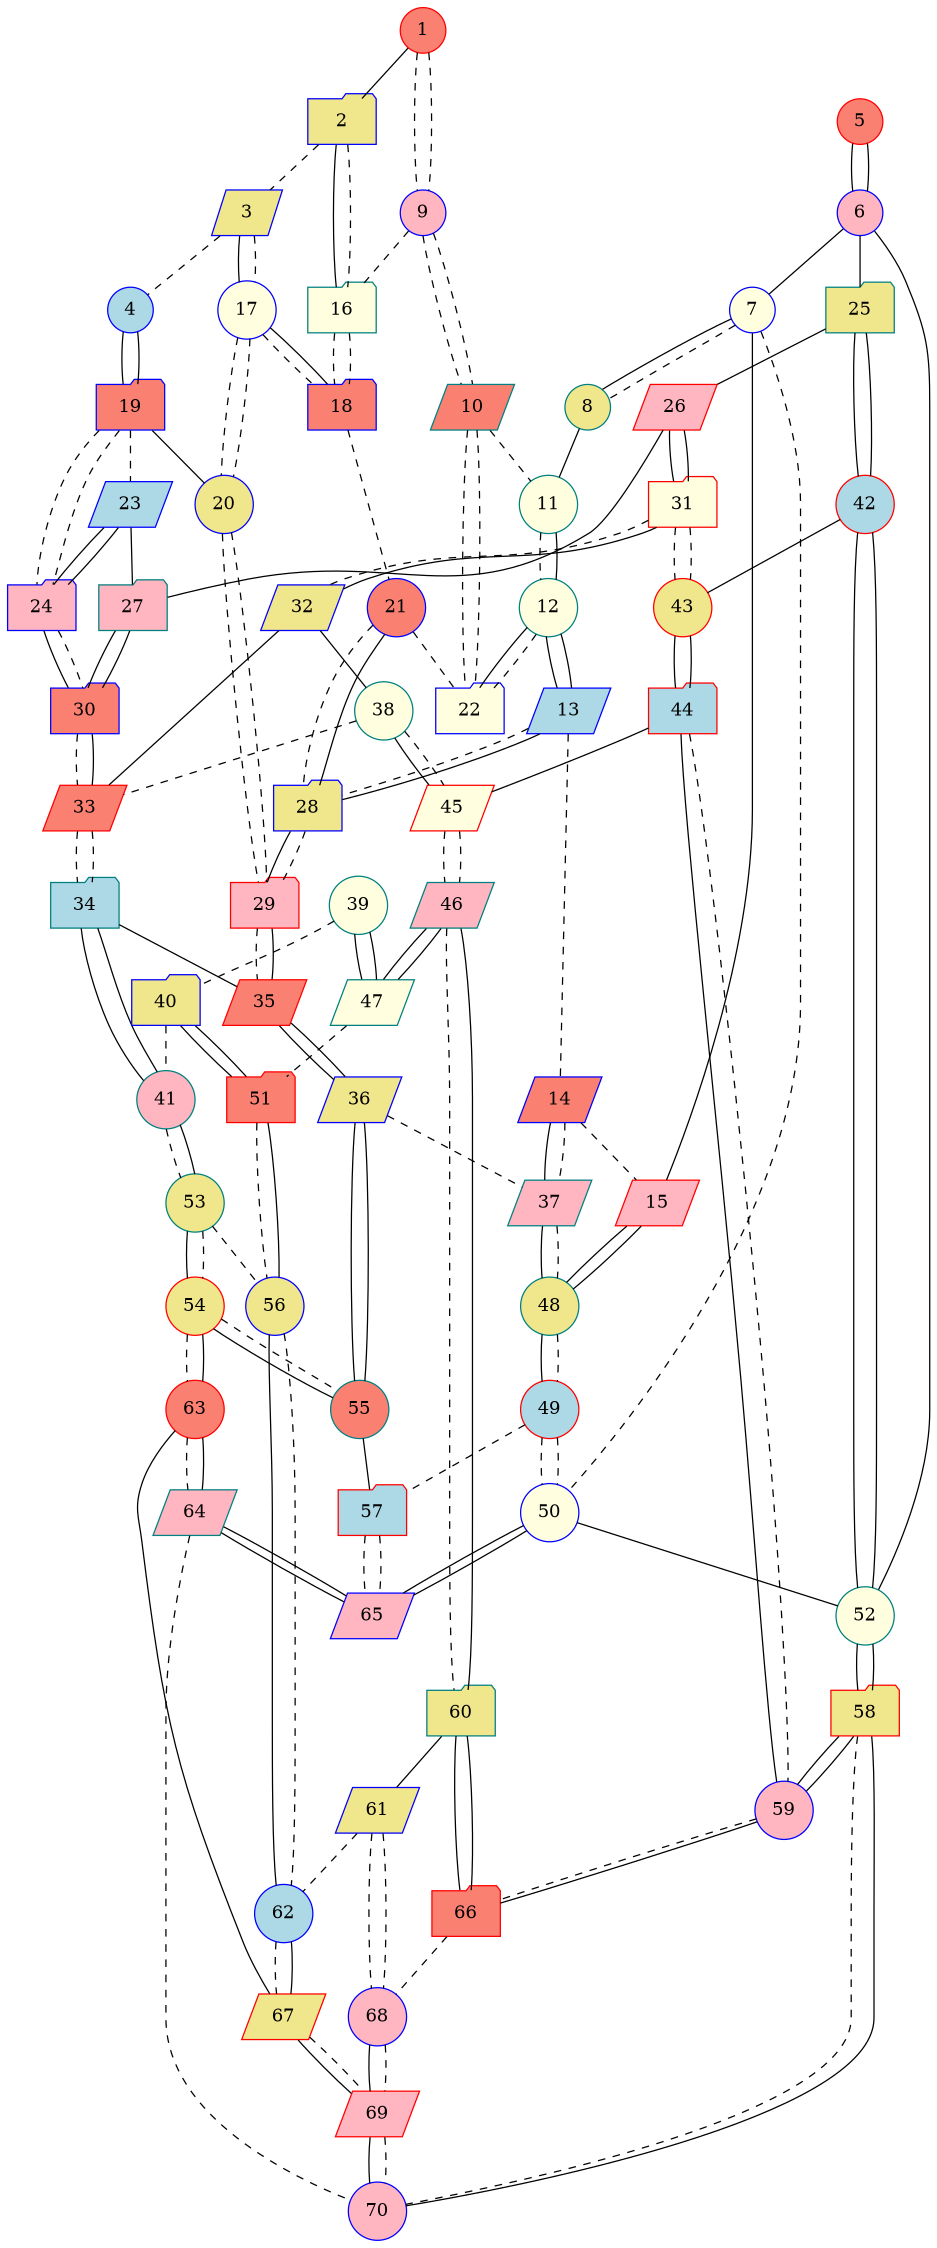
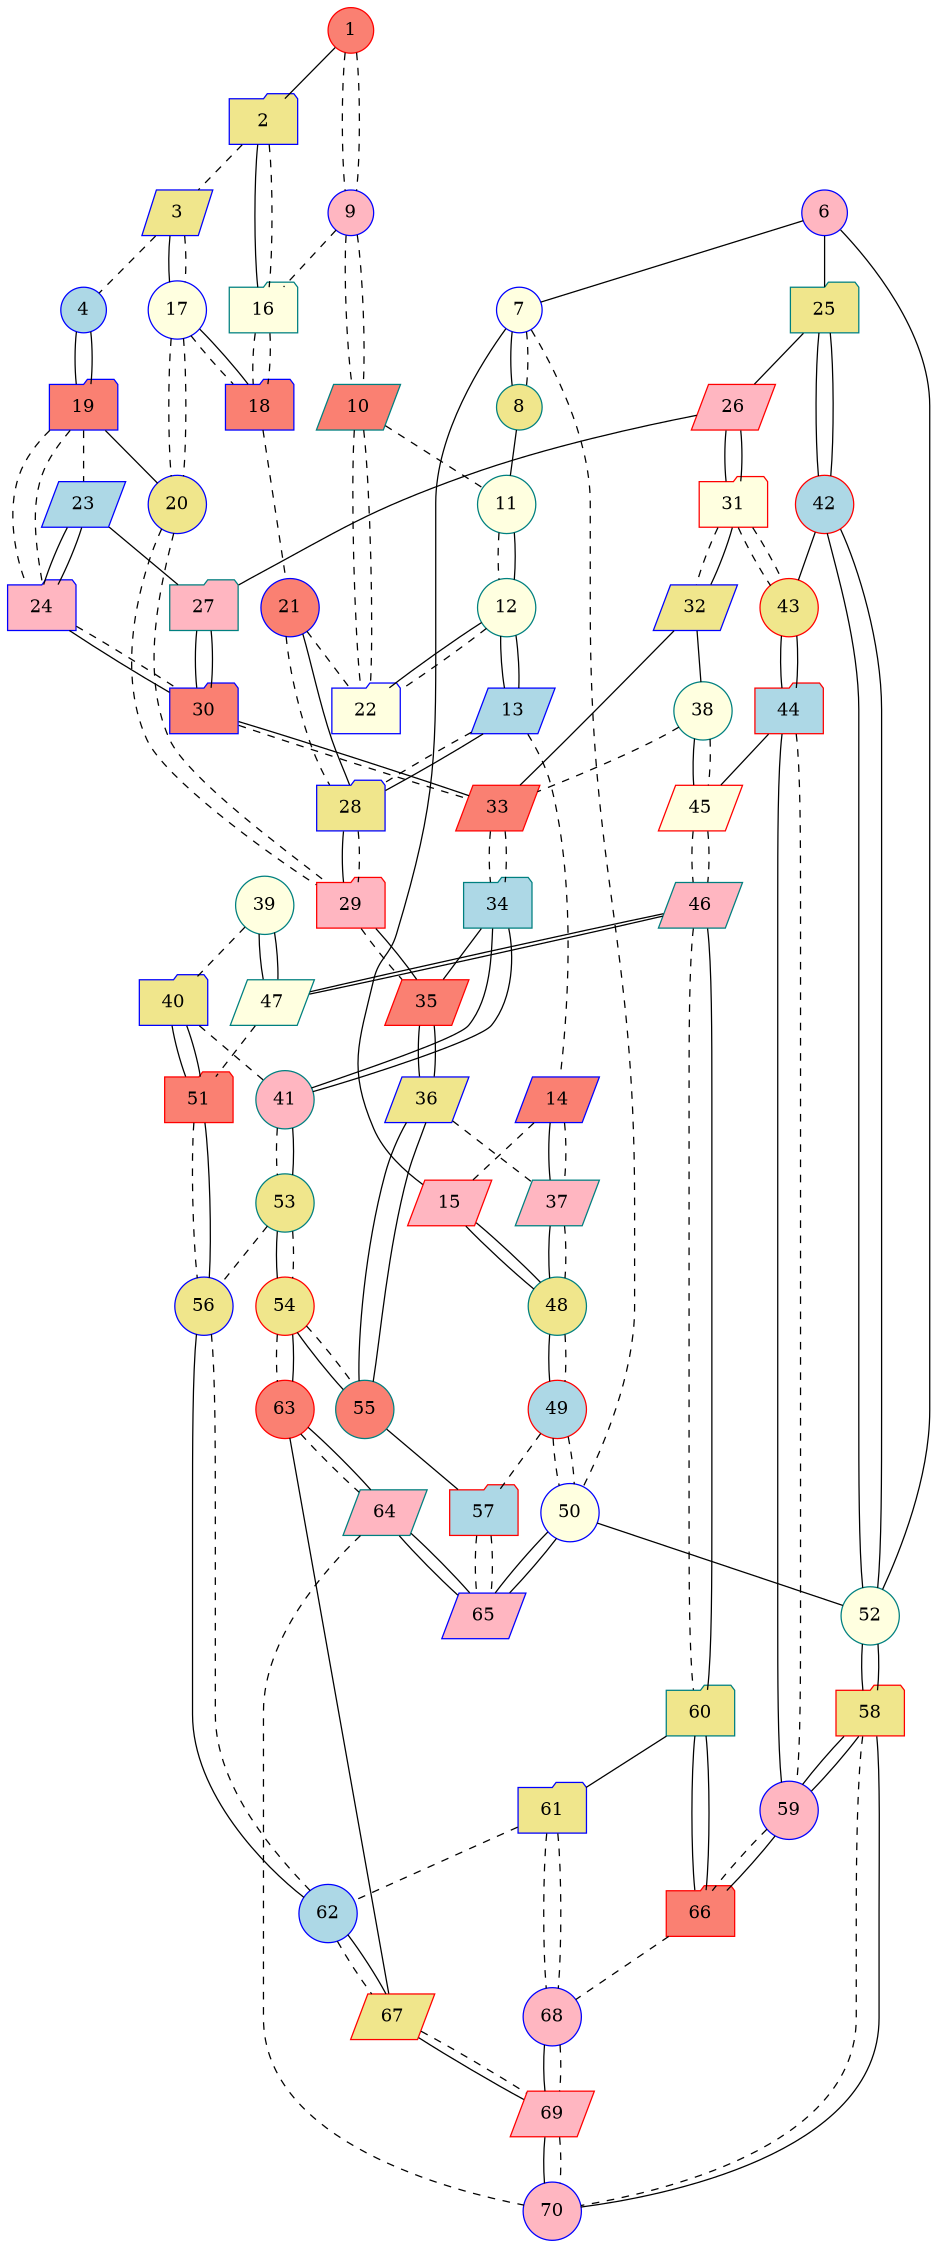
(860, 122) -> none
(377, 1810) -> (552, 1810)
